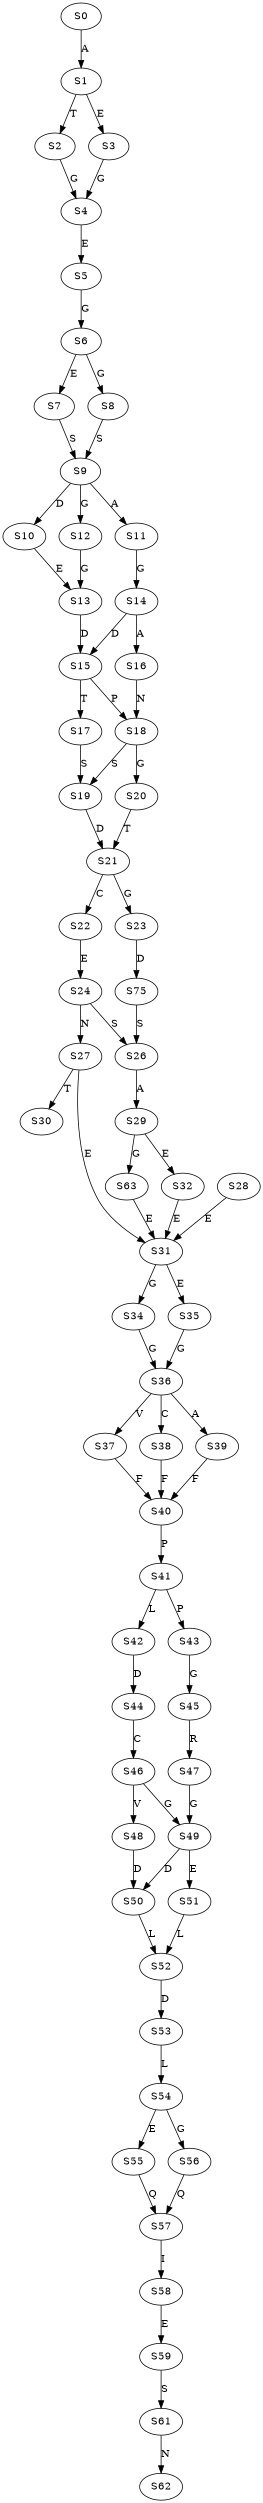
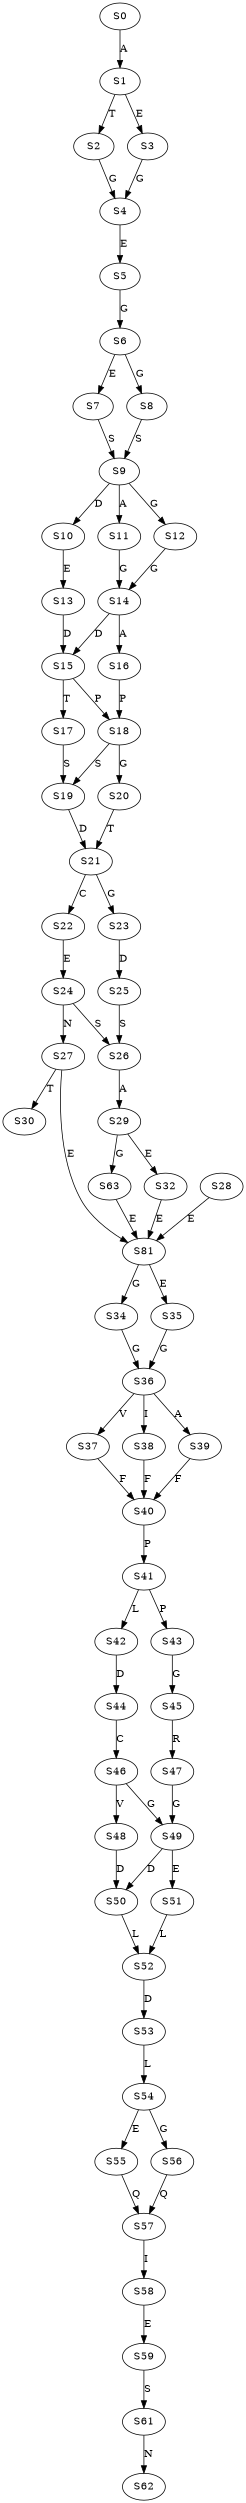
(80, 565) -> (150, 566)
(141, 699) -> (123, 699)
(136, 992) -> (119, 992)
(161, 1252) -> (144, 1252)
(165, 1414) -> (146, 1414)
